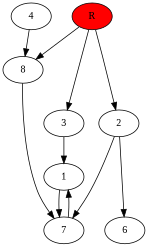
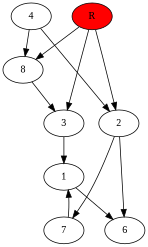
none -> (73, 67)
(27, 150) -> (41, 94)
(59, 200) -> (92, 201)
